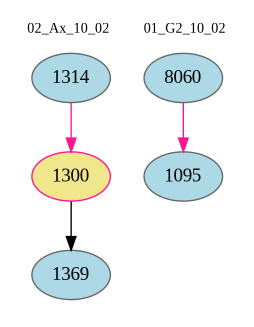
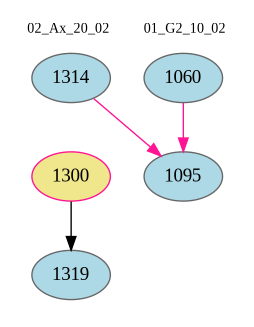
(69, 29) -> (69, 29)
(183, 78) -> (183, 78)
(71, 121) -> (112, 114)
(71, 275) -> (71, 275)
